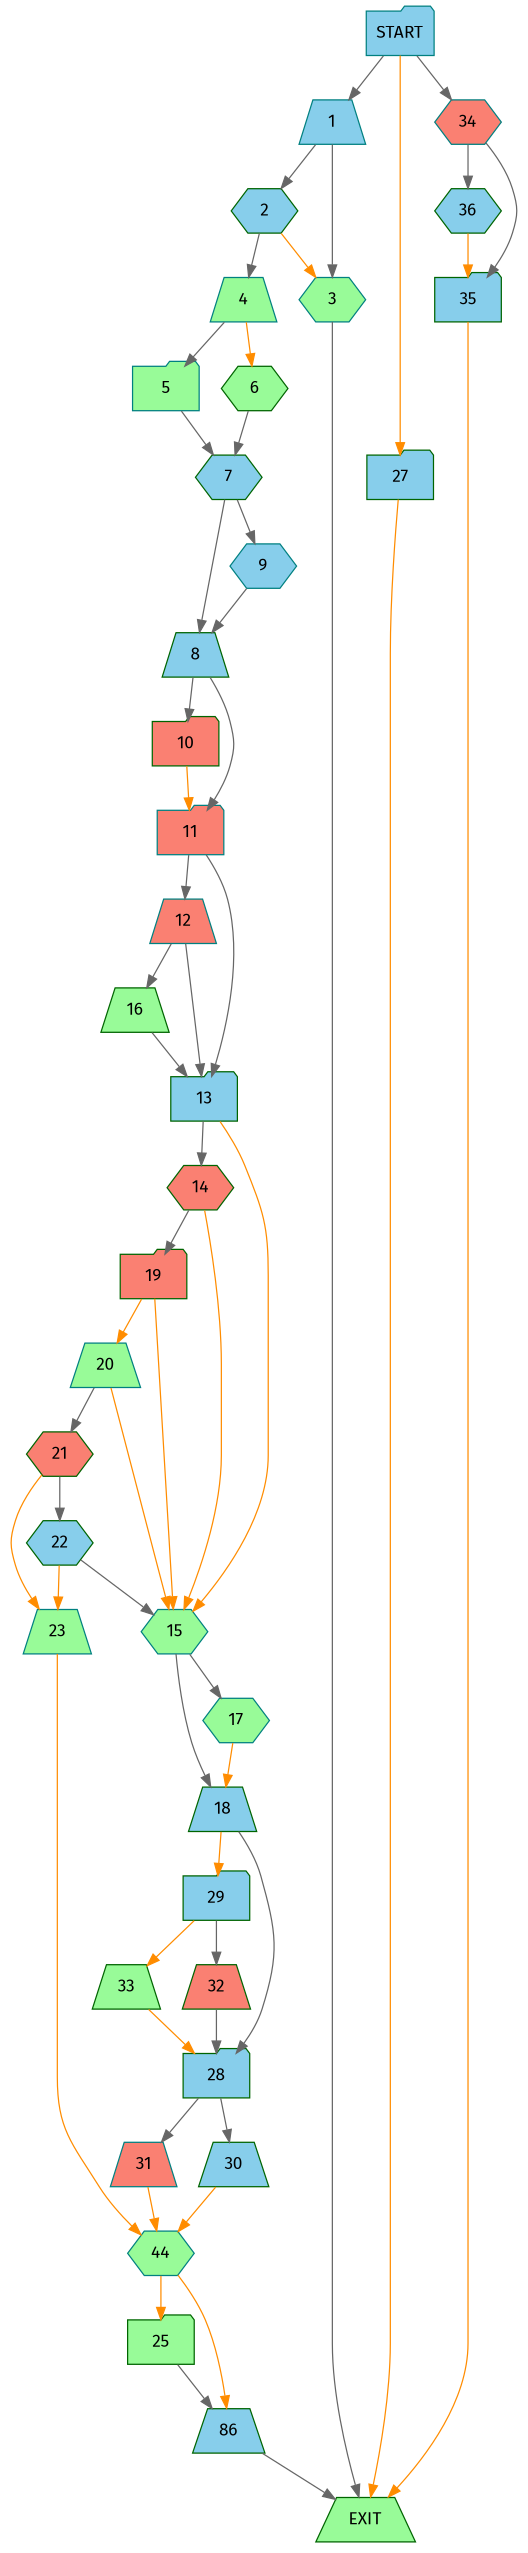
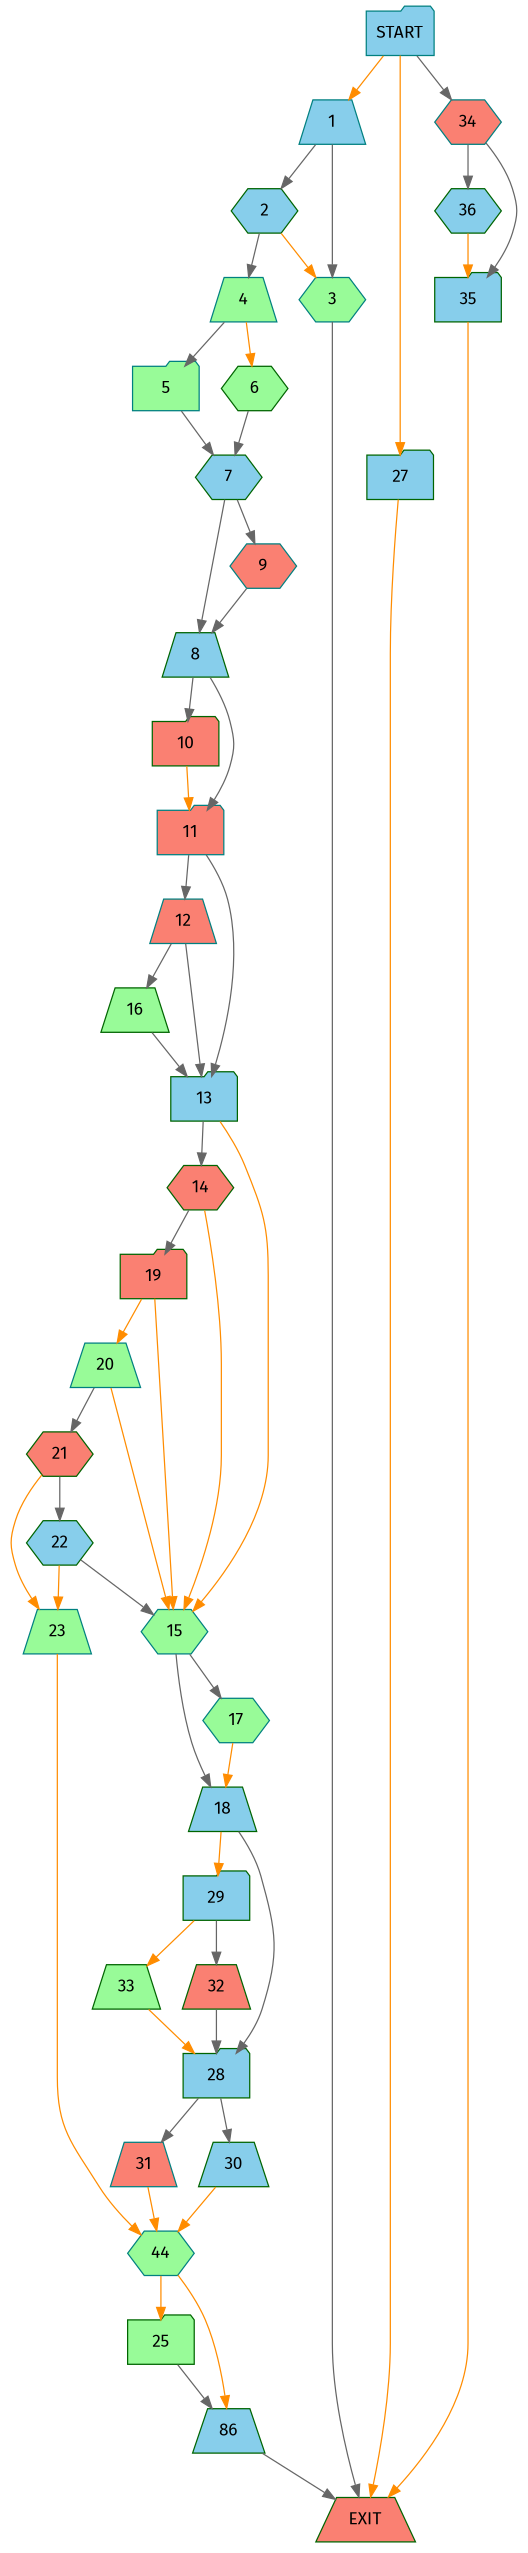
(370, 73) -> (370, 73)
(263, 566) -> (263, 566)
(366, 2520) -> (366, 2520)
